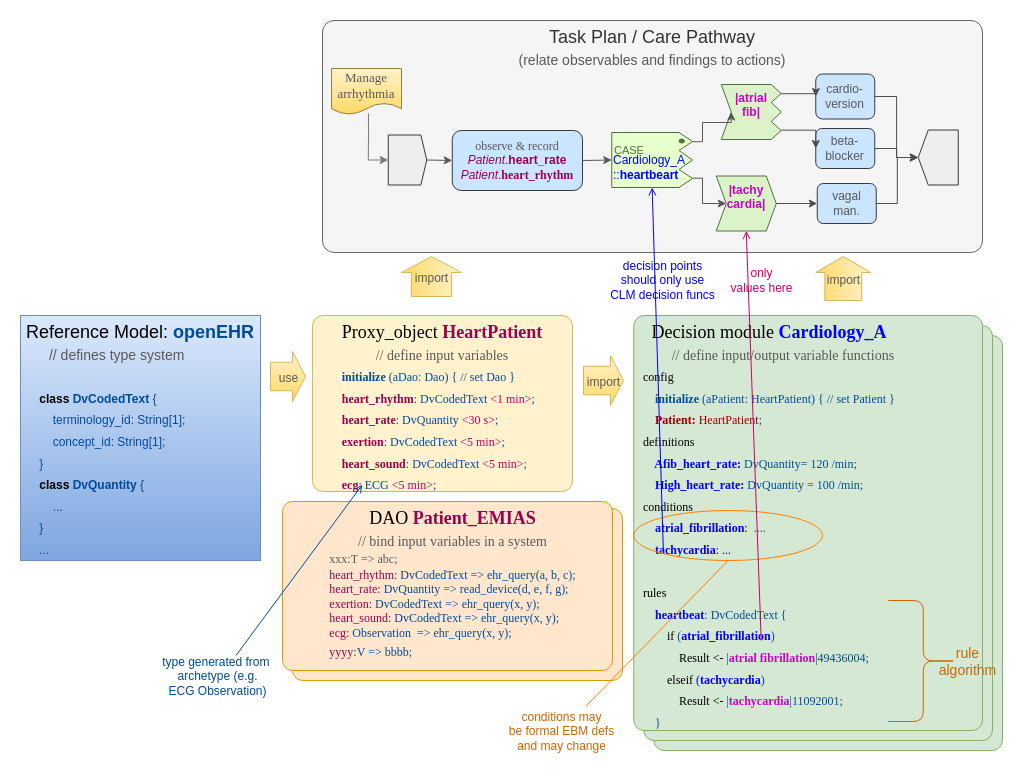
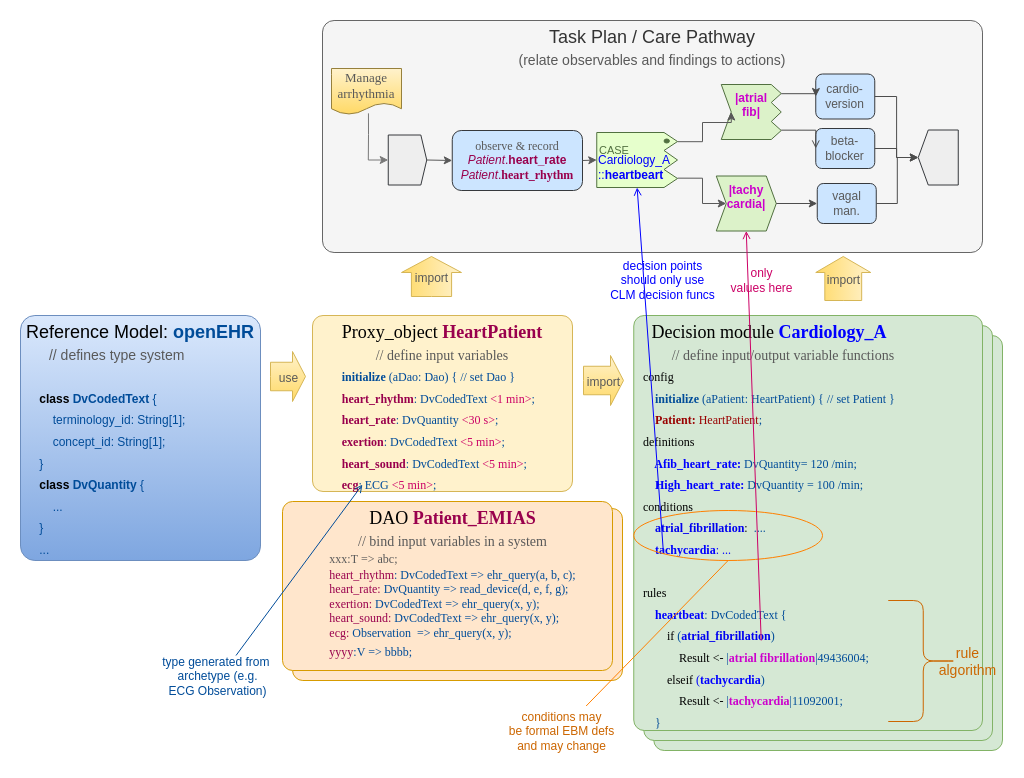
(816, 140) -> (816, 141)
(652, 160) -> (637, 160)
(141, 438) -> (141, 438)
